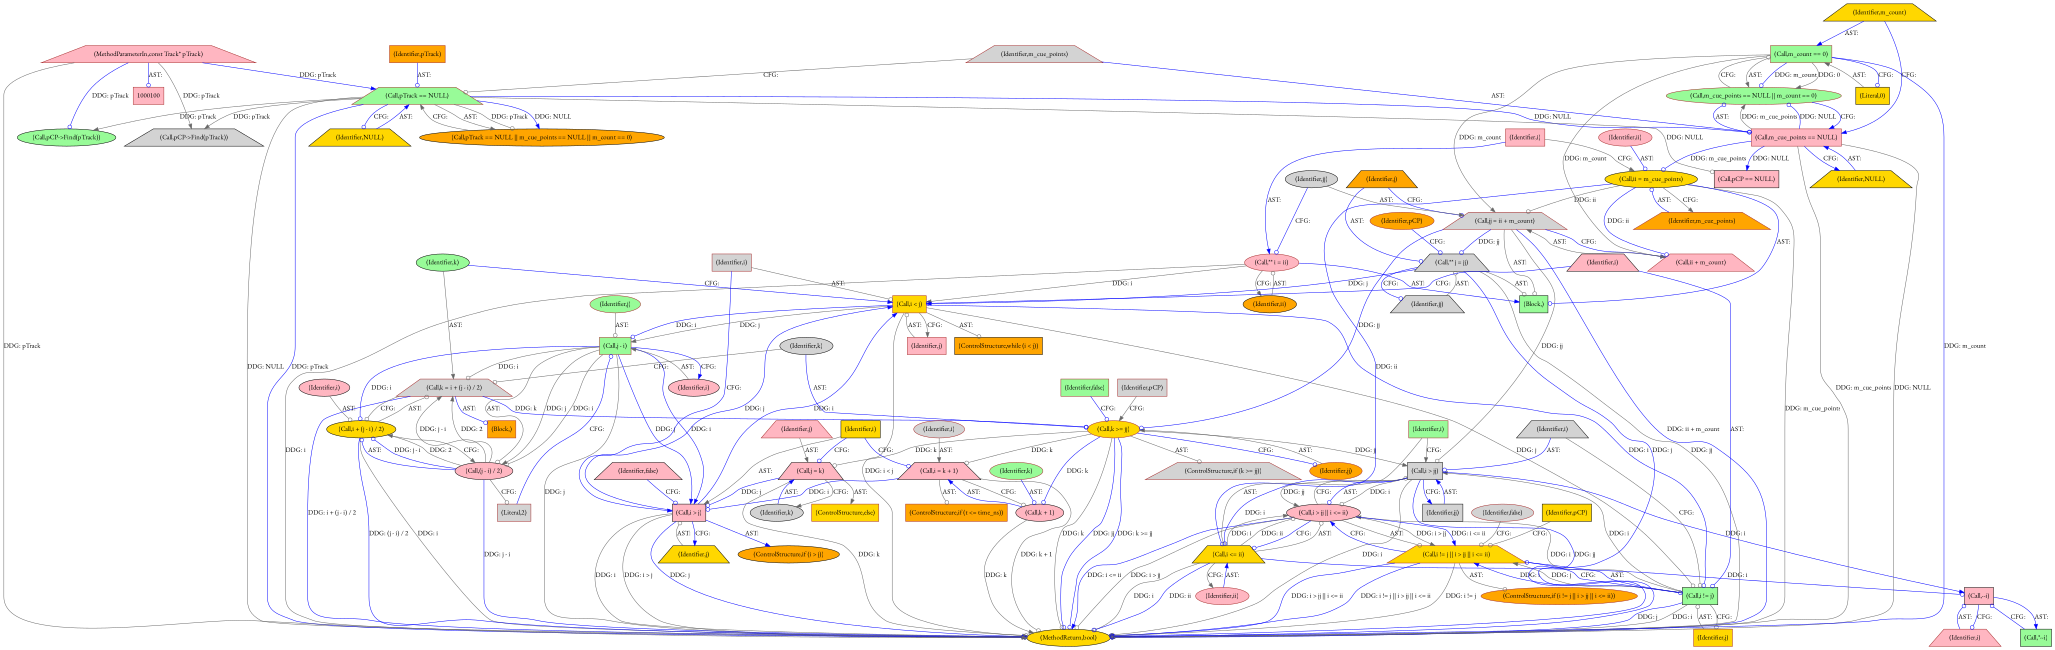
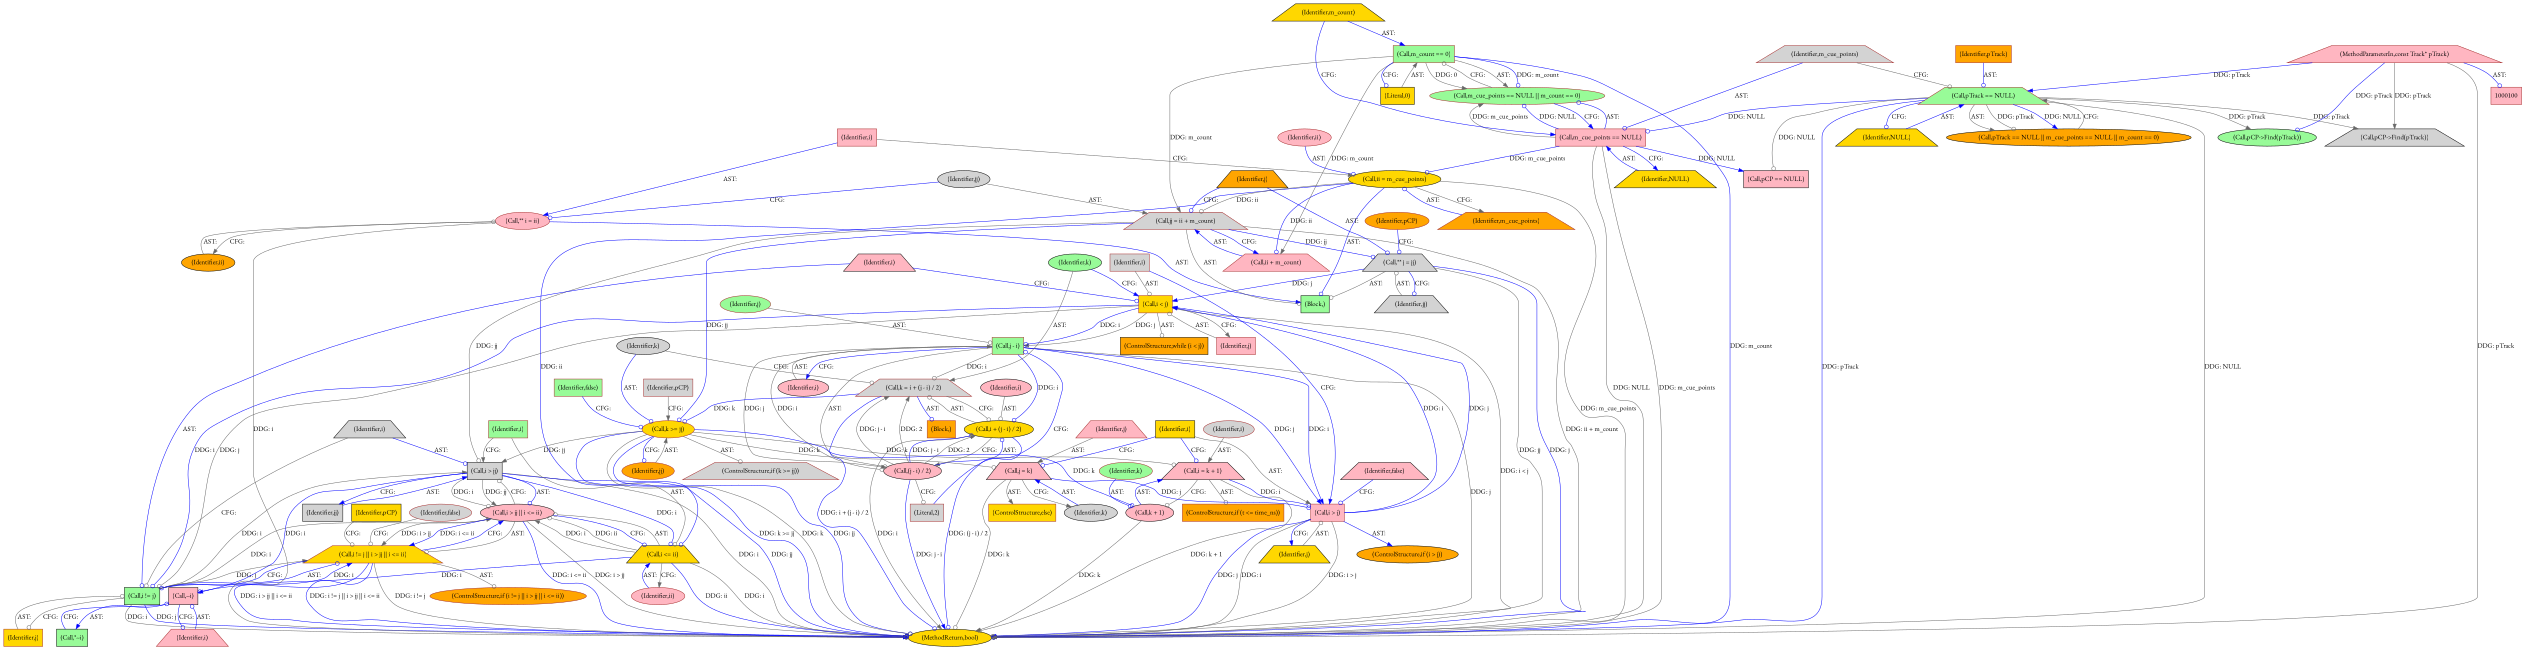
(1596, 253) -> (1219, 248)
(1089, 284) -> none
(689, 513) -> (1328, 513)
(1765, 604) -> (1579, 587)
